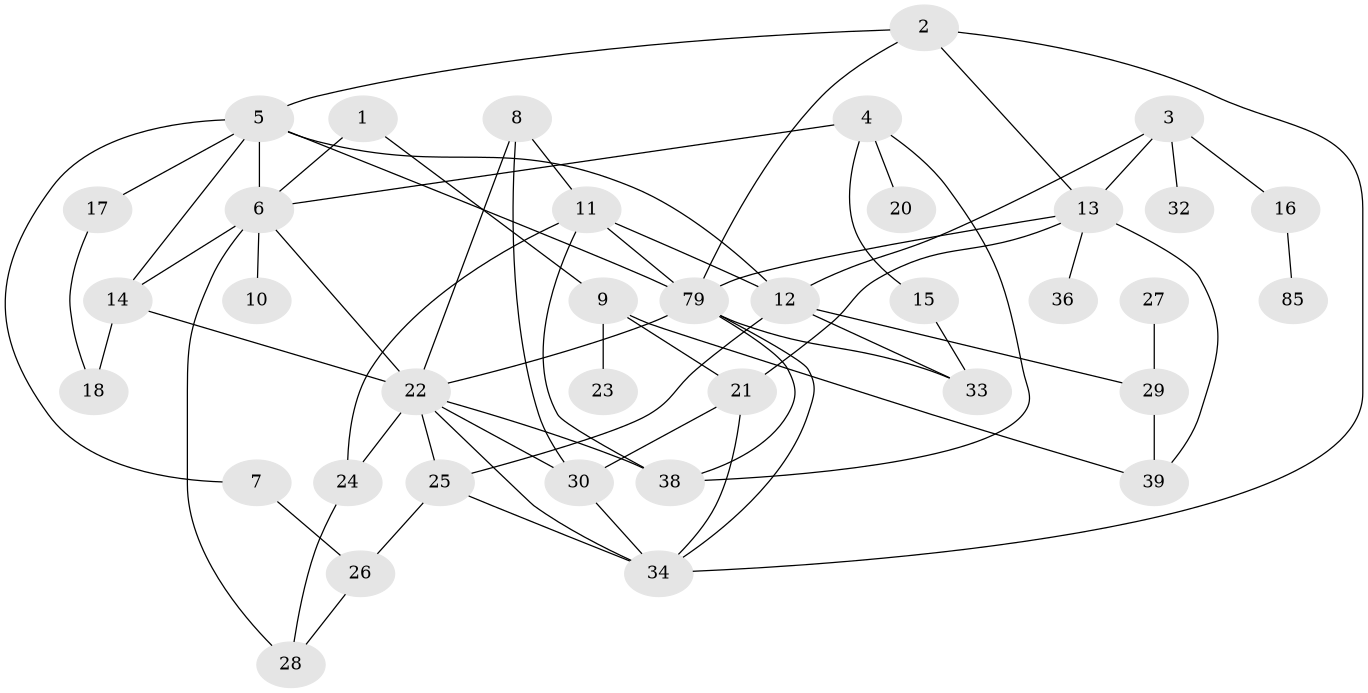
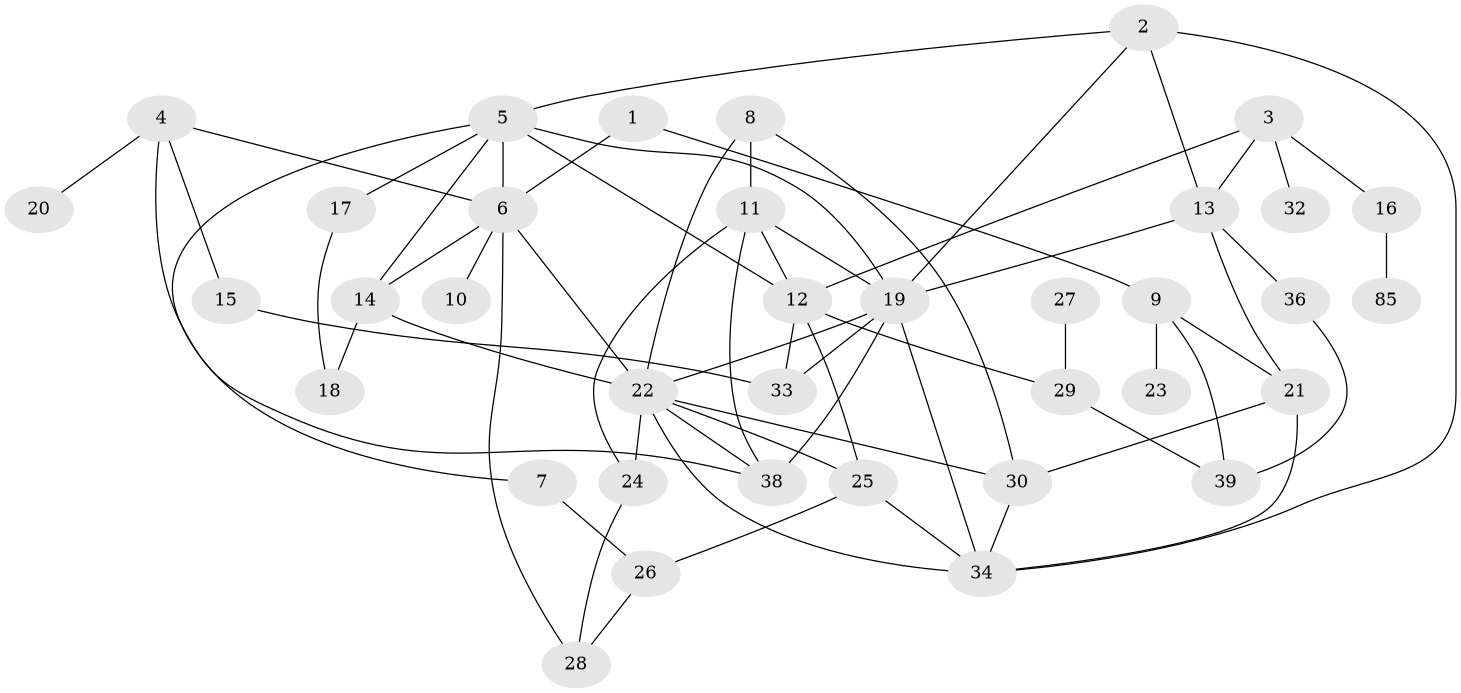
(694, 301) -> (895, 301)
(1217, 324) -> (1341, 415)
